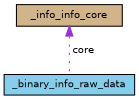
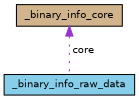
(69, 15) -> (69, 15)
